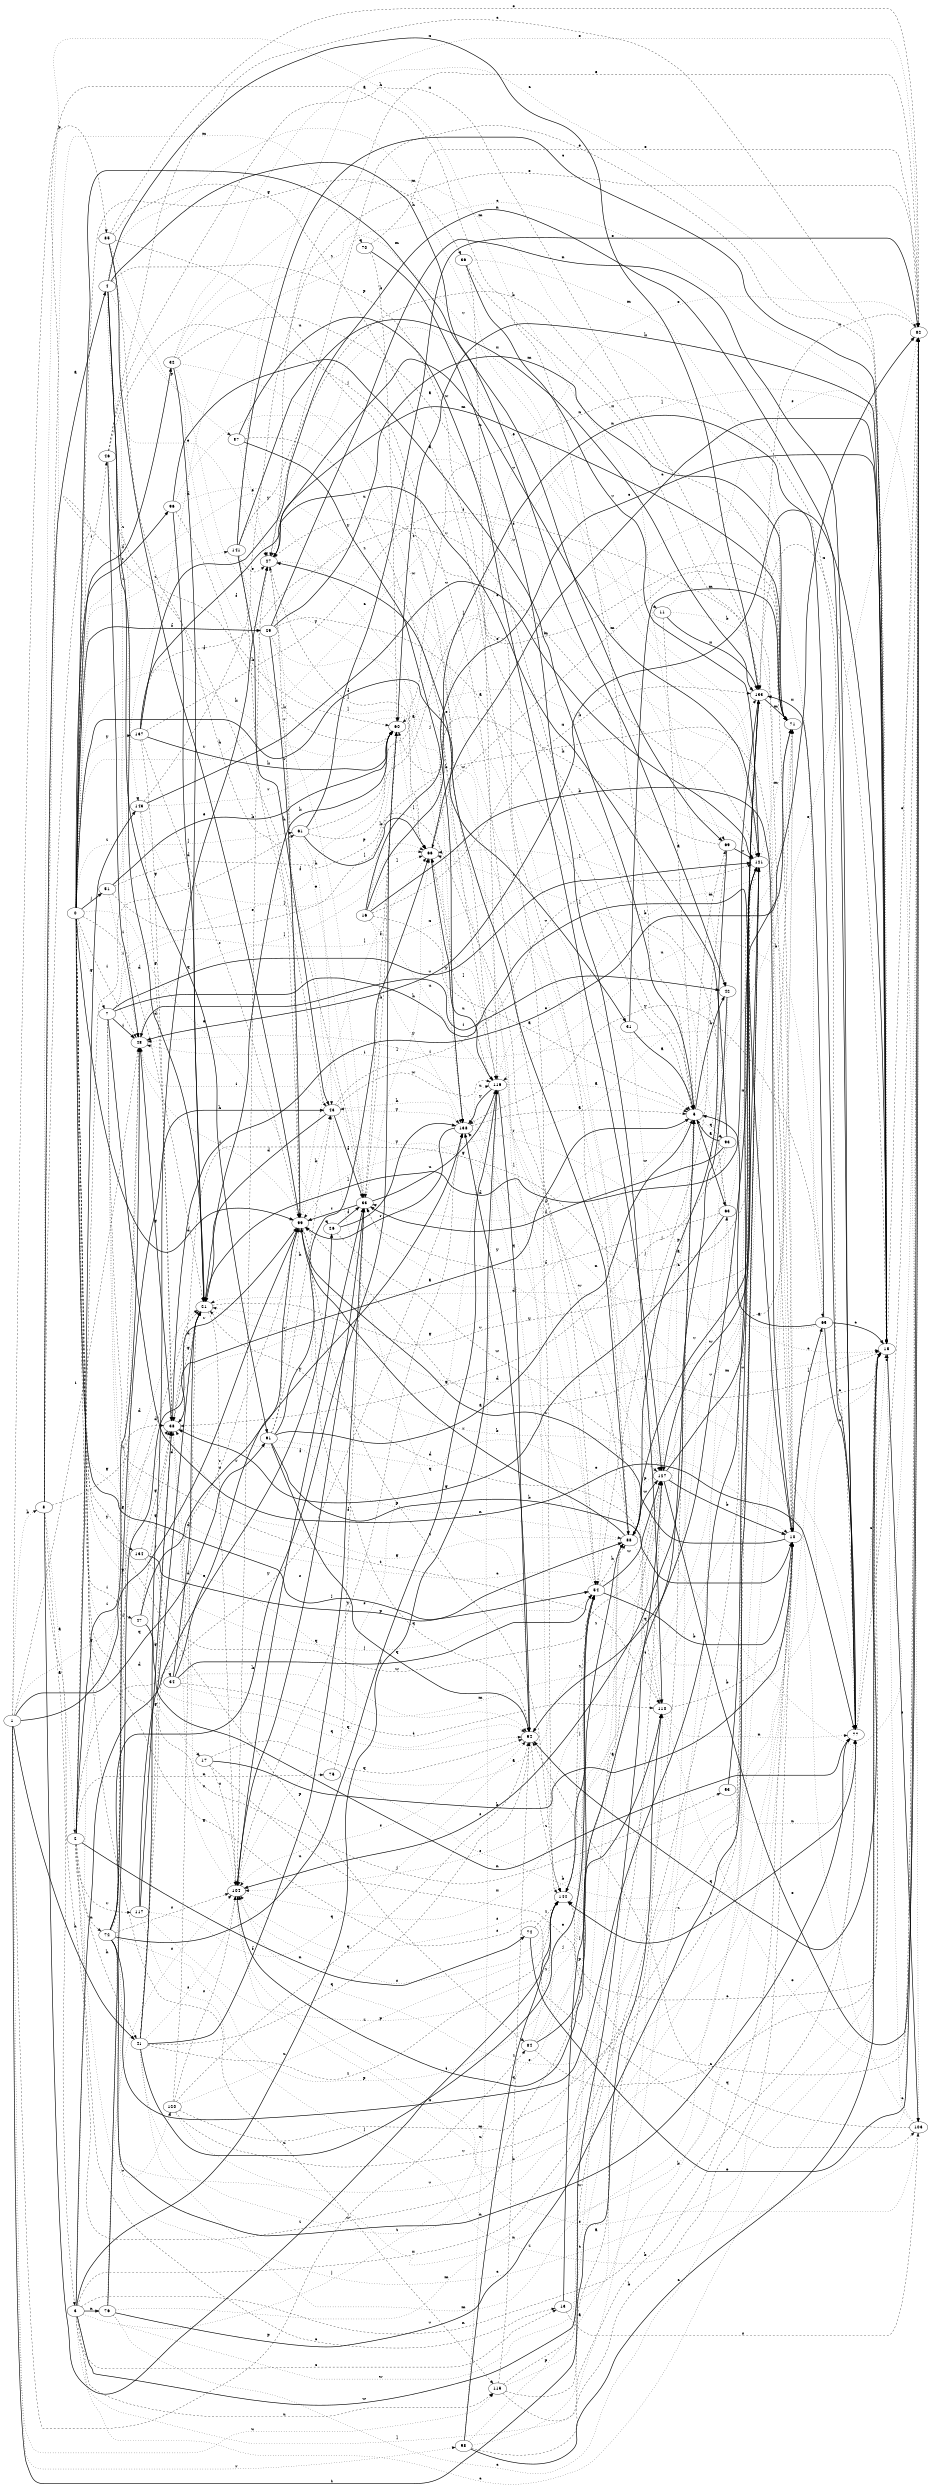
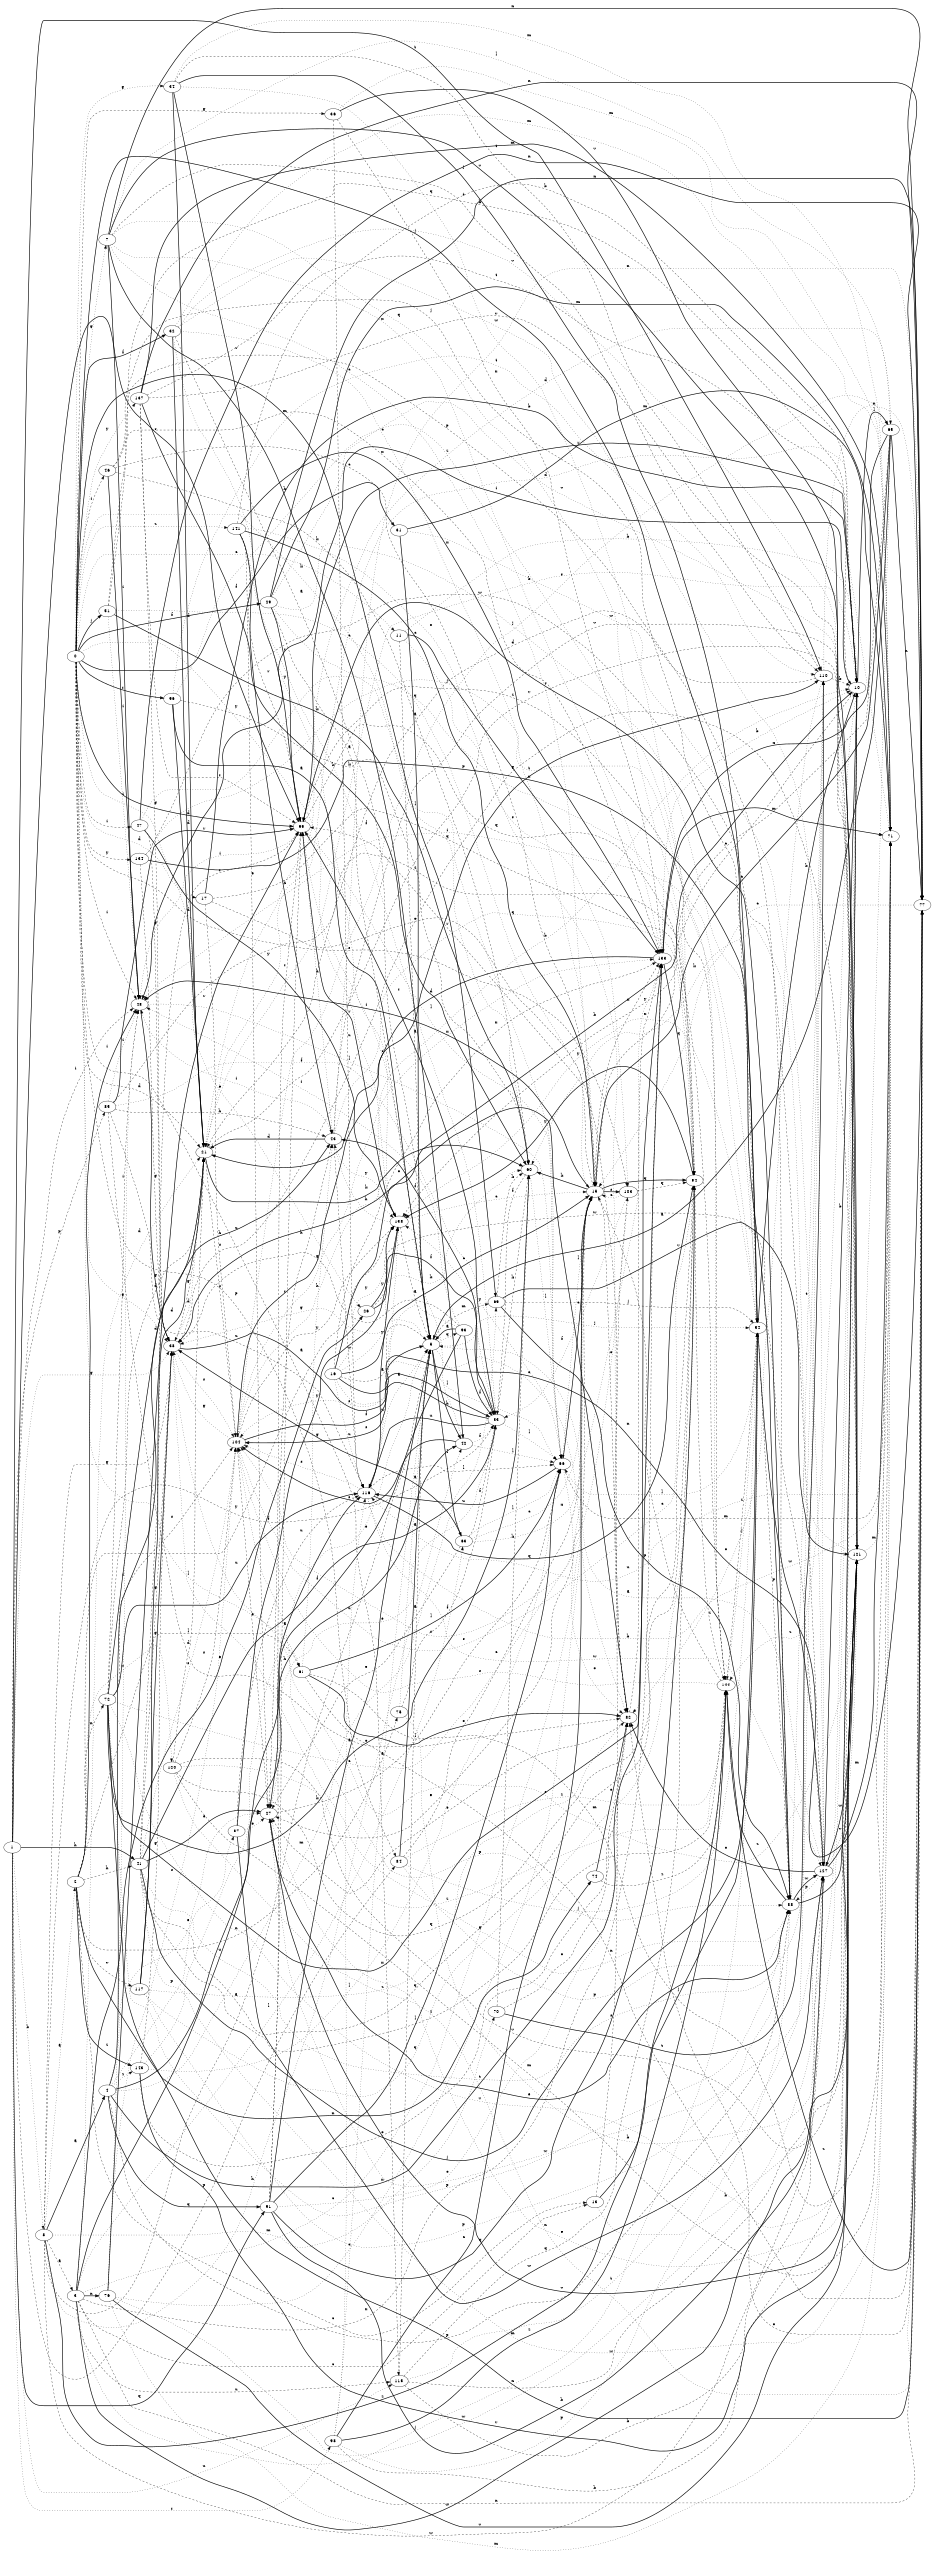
(523, 74) -> (433, 1822)
(348, 1155) -> (455, 1255)
(613, 1558) -> (774, 1579)
(728, 1790) -> none
